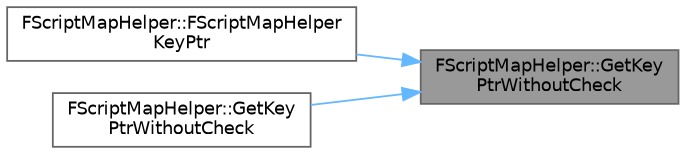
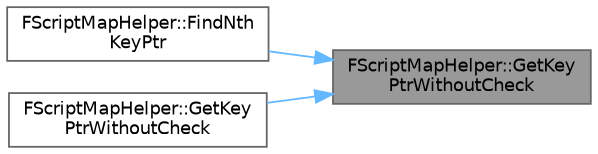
(182, 34) -> (138, 34)
